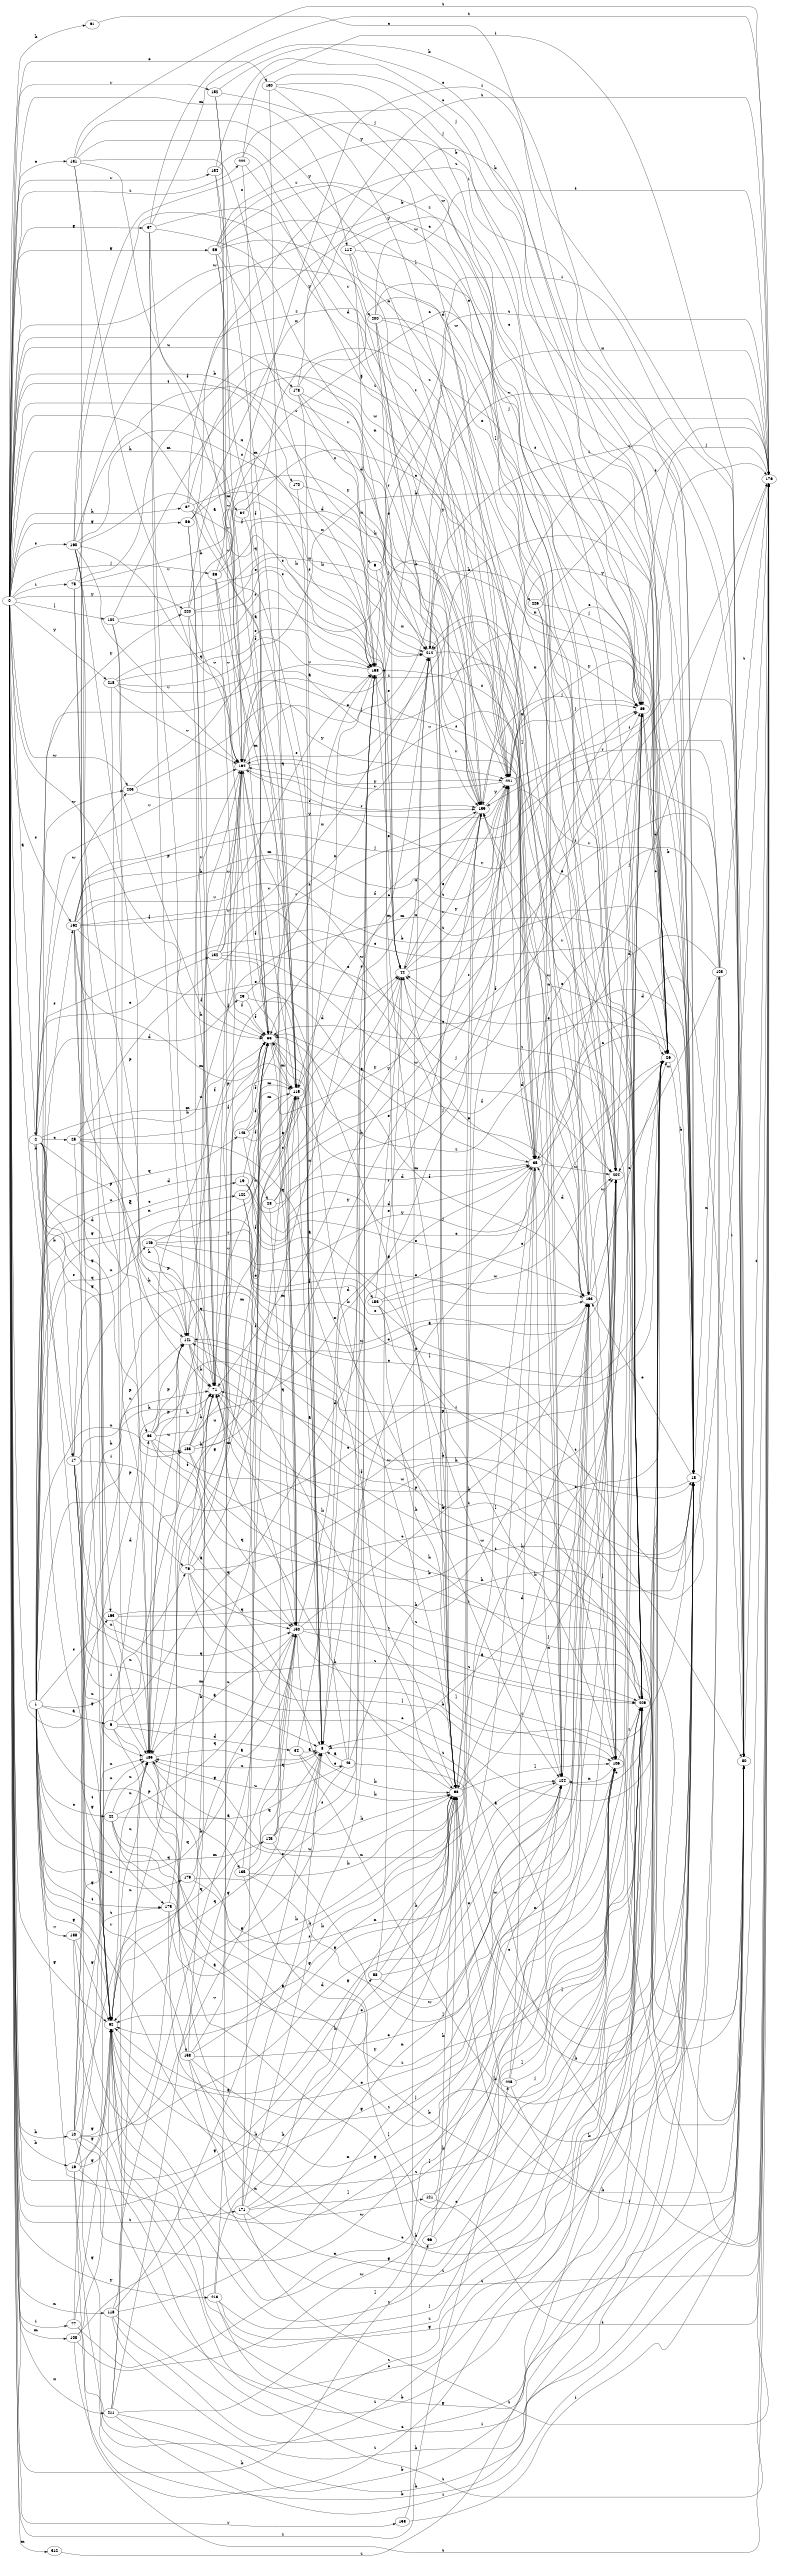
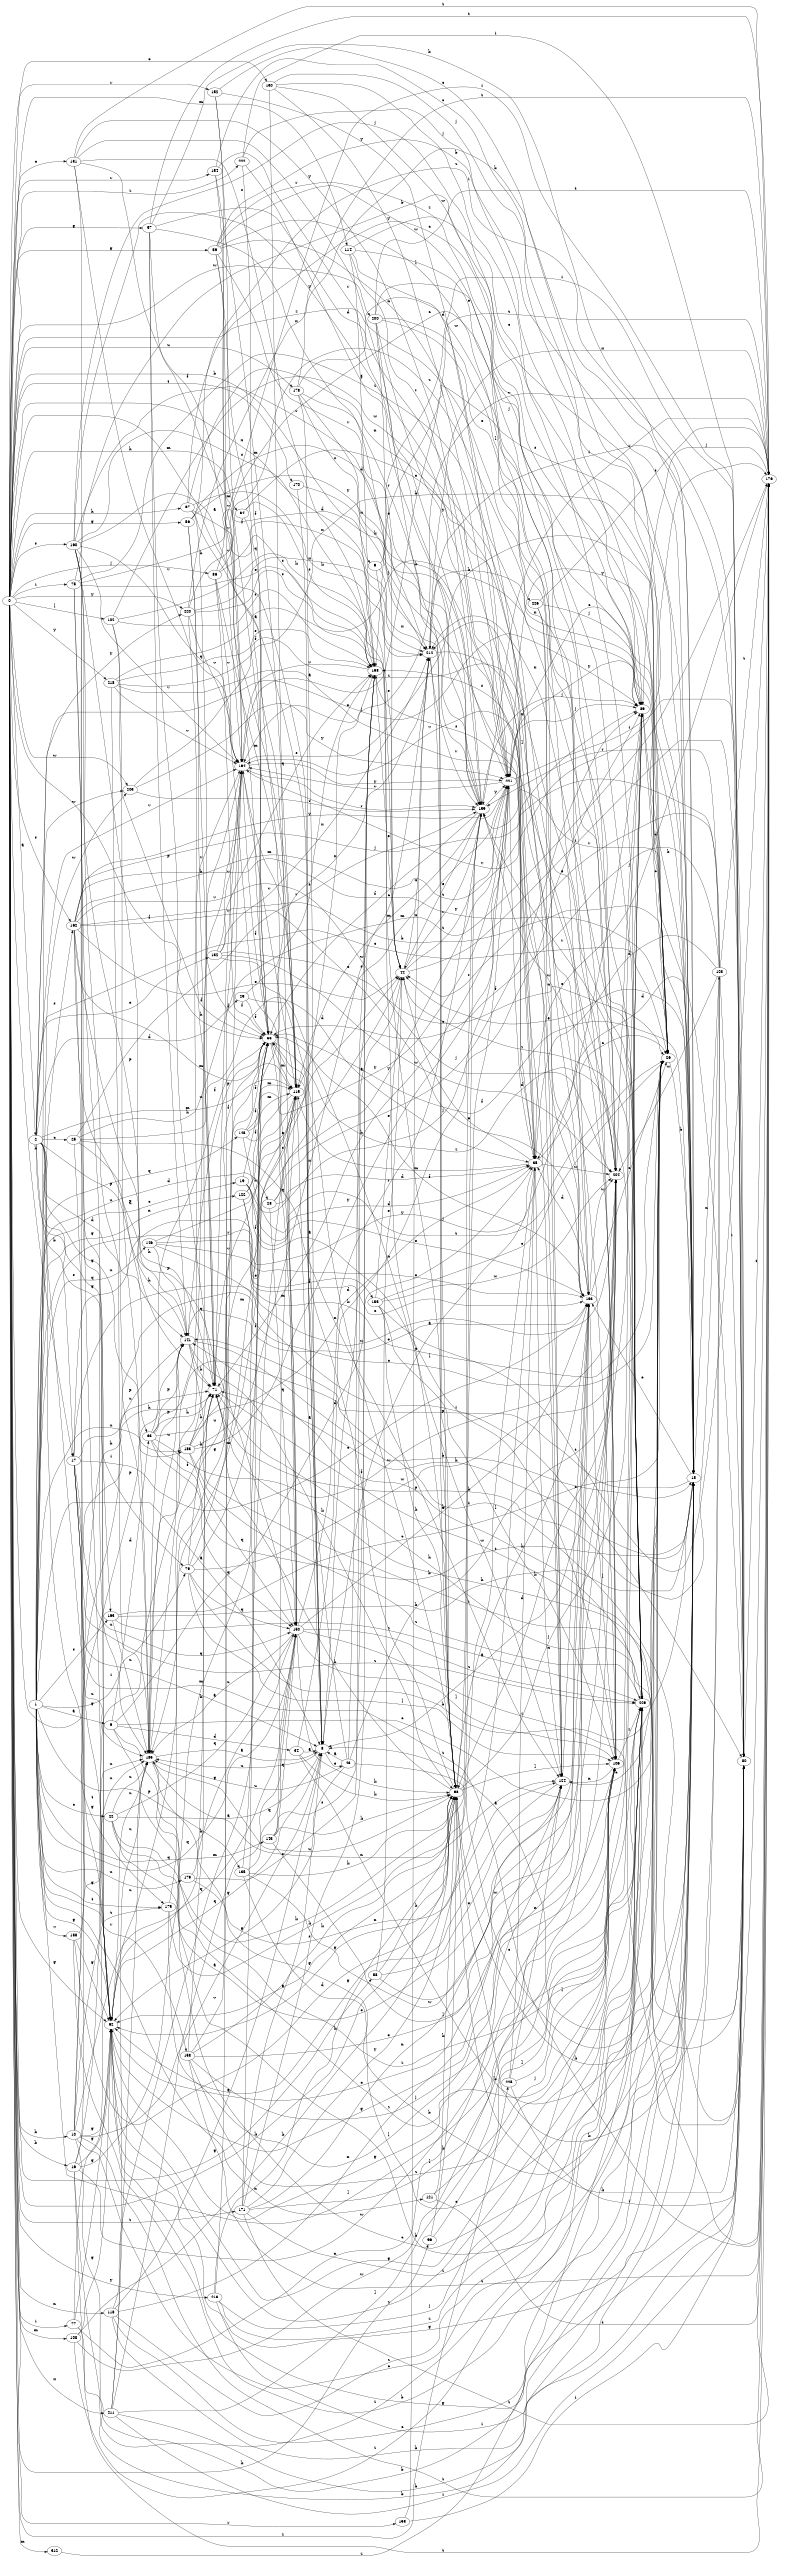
(92, 25) -> none
(456, 1234) -> (456, 1234)
(389, 1257) -> (389, 1257)
